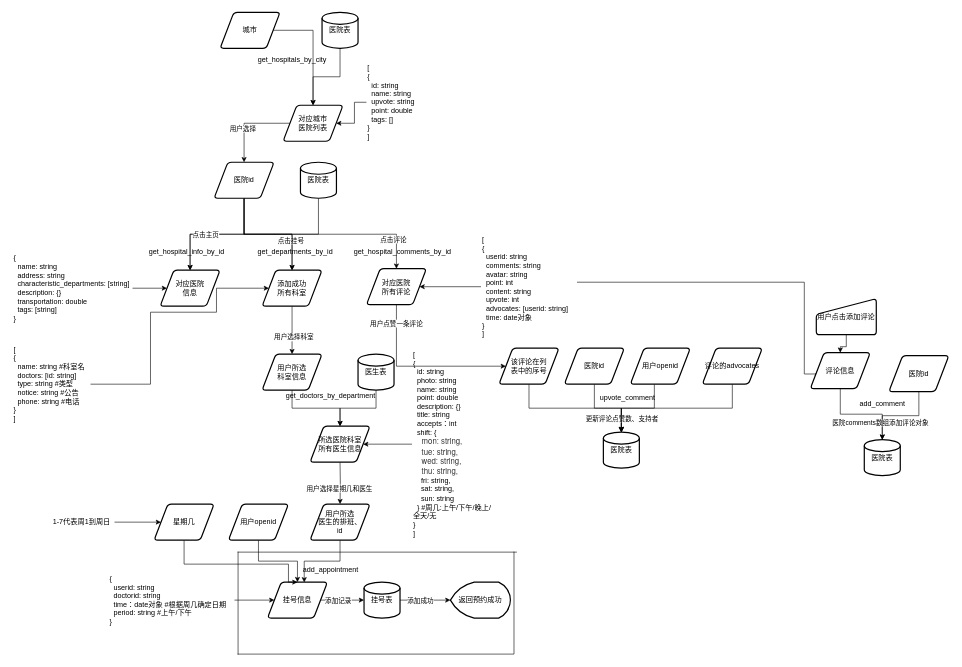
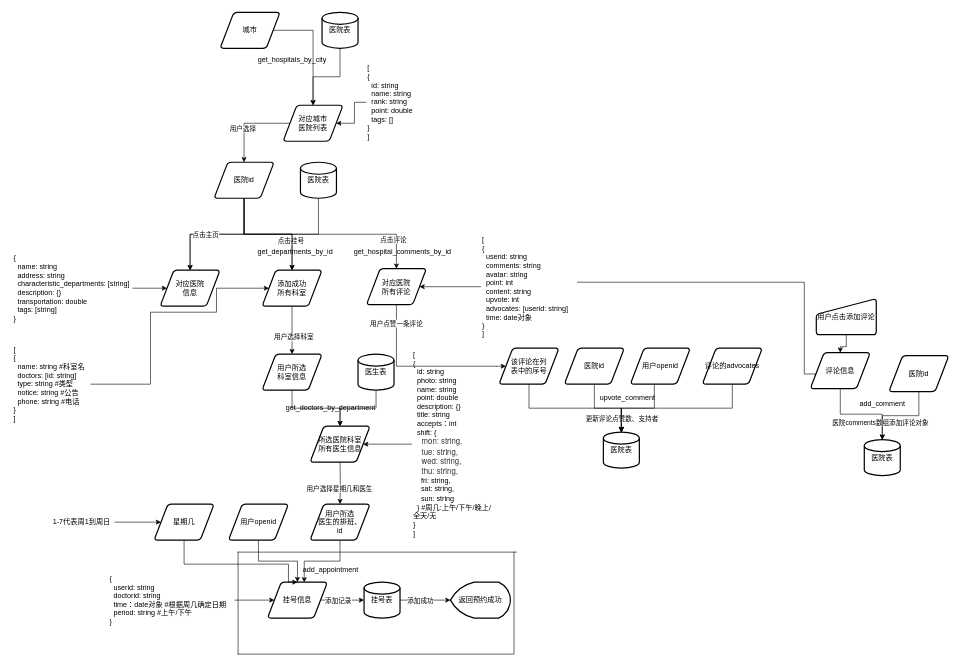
(393, 102) -> (390, 102)
(186, 252) -> none
(330, 396) -> (330, 408)
